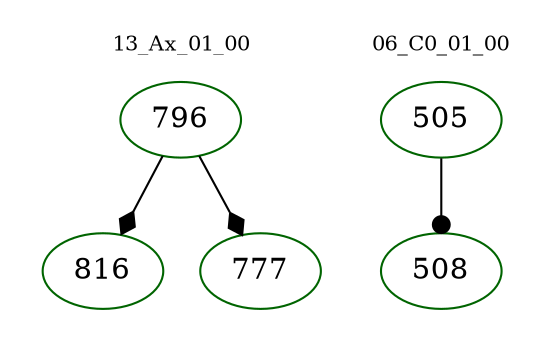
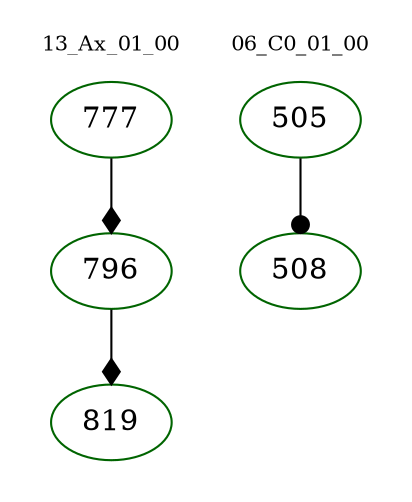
(215, 184) -> (111, 183)
(103, 271) -> (111, 422)
